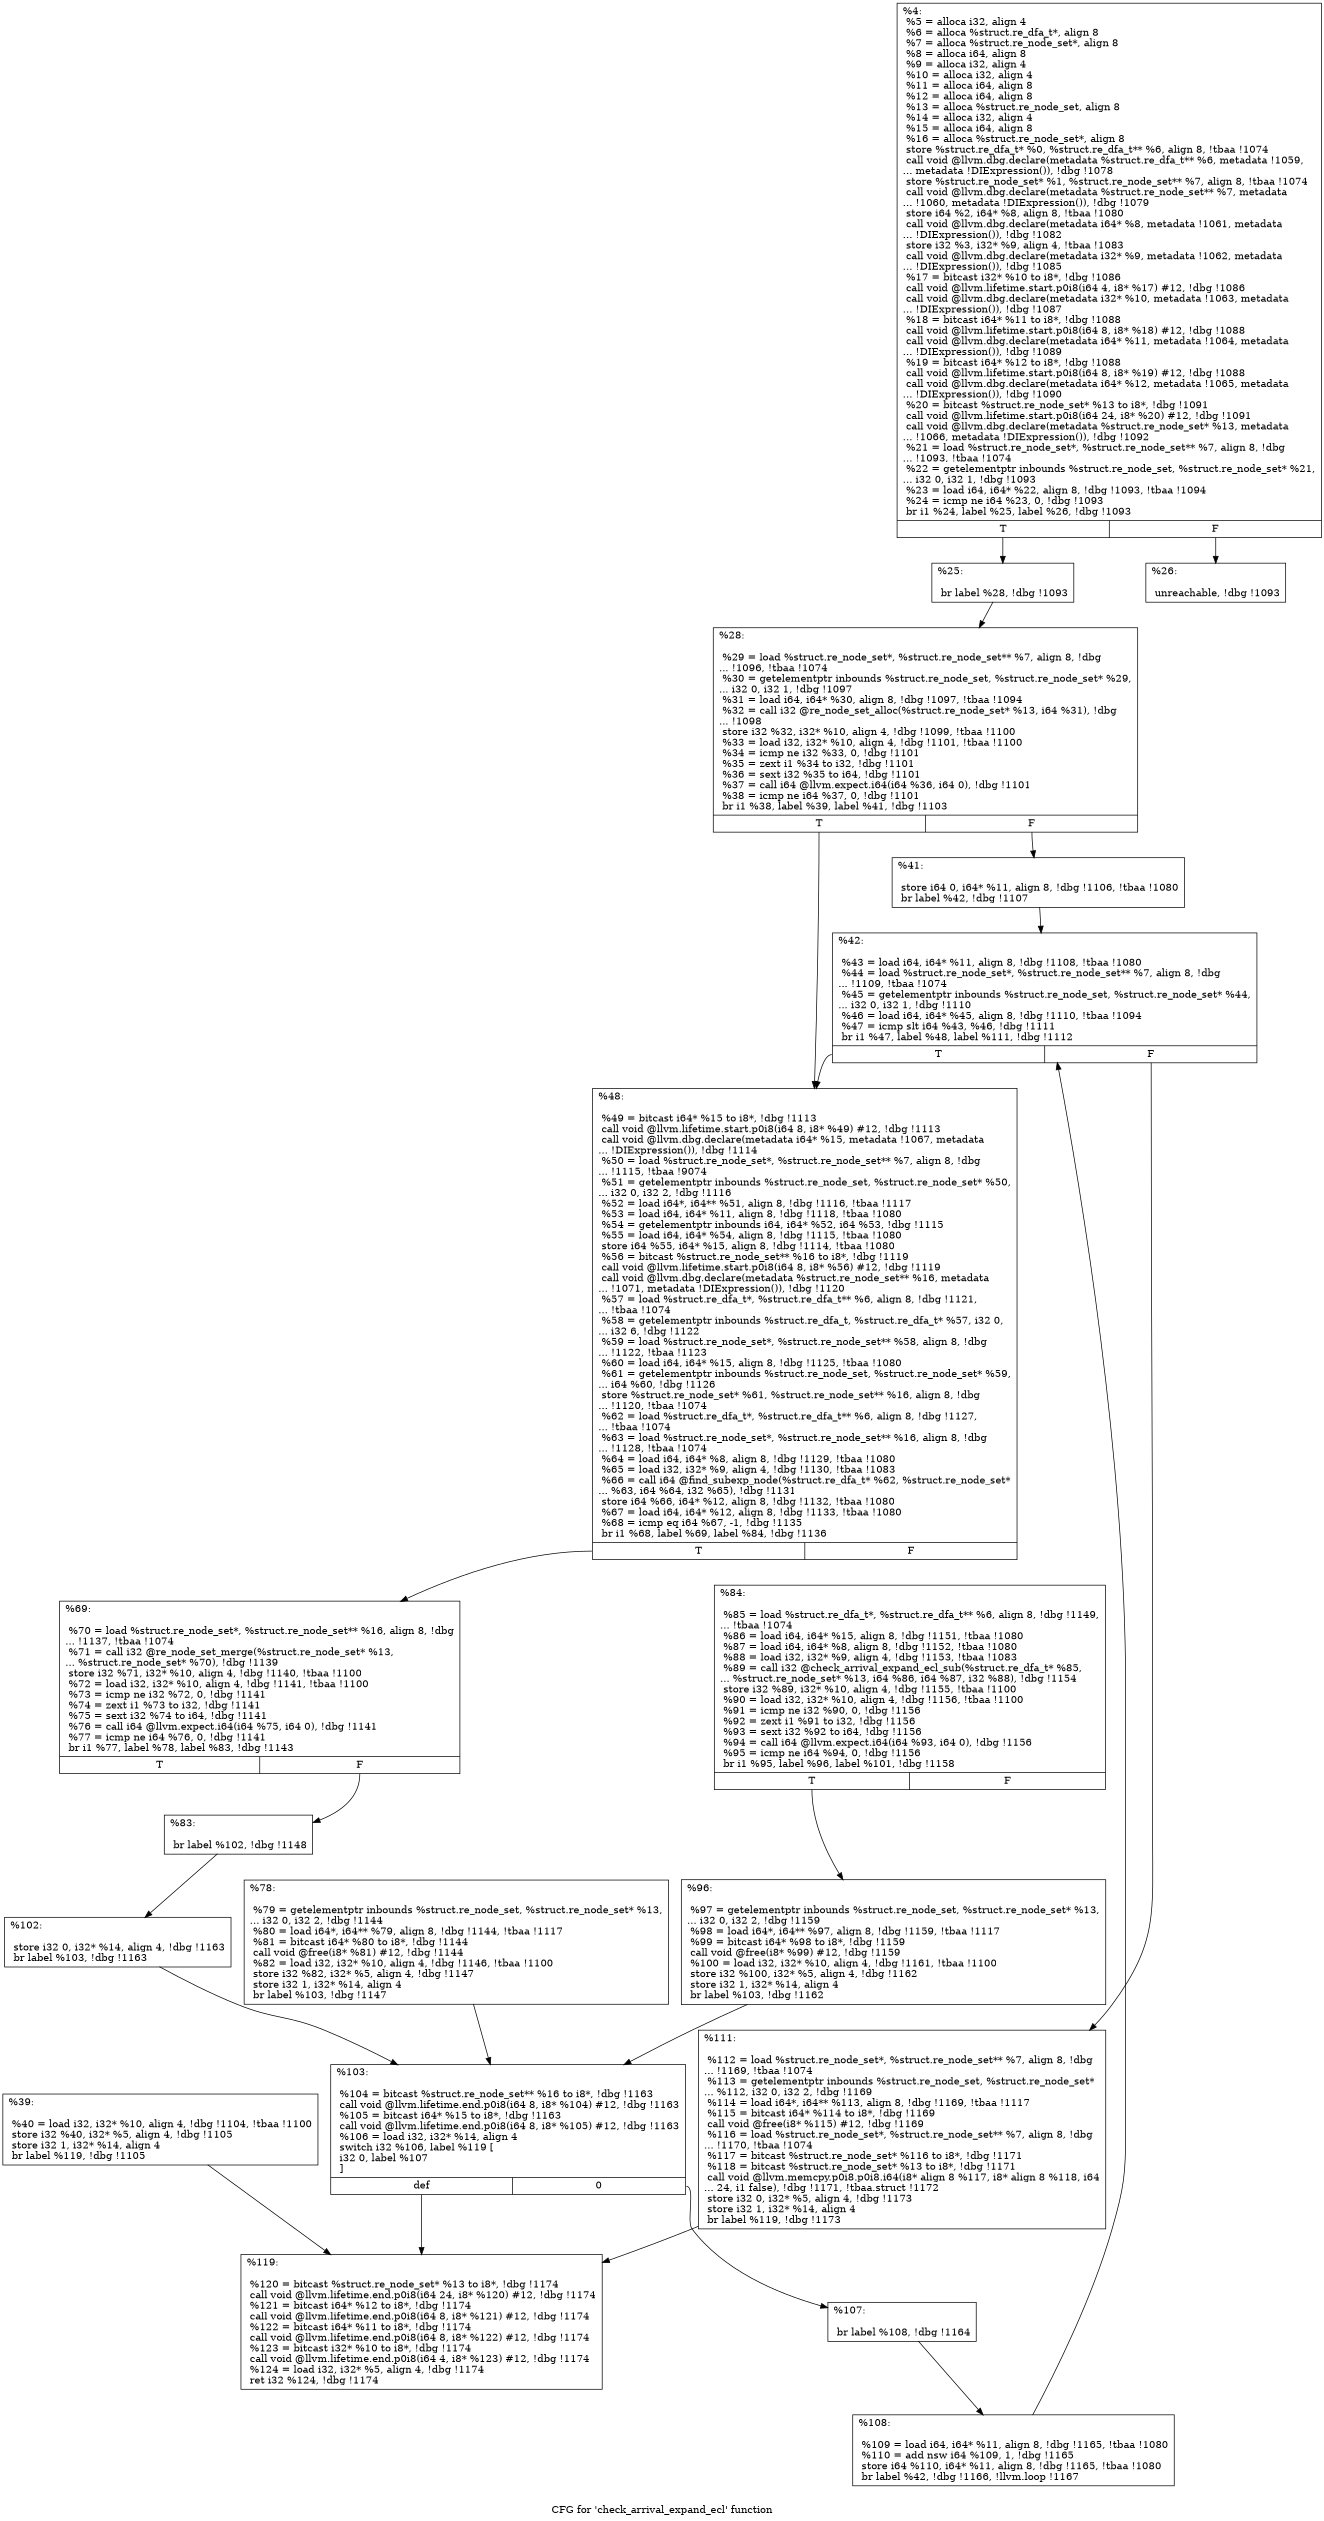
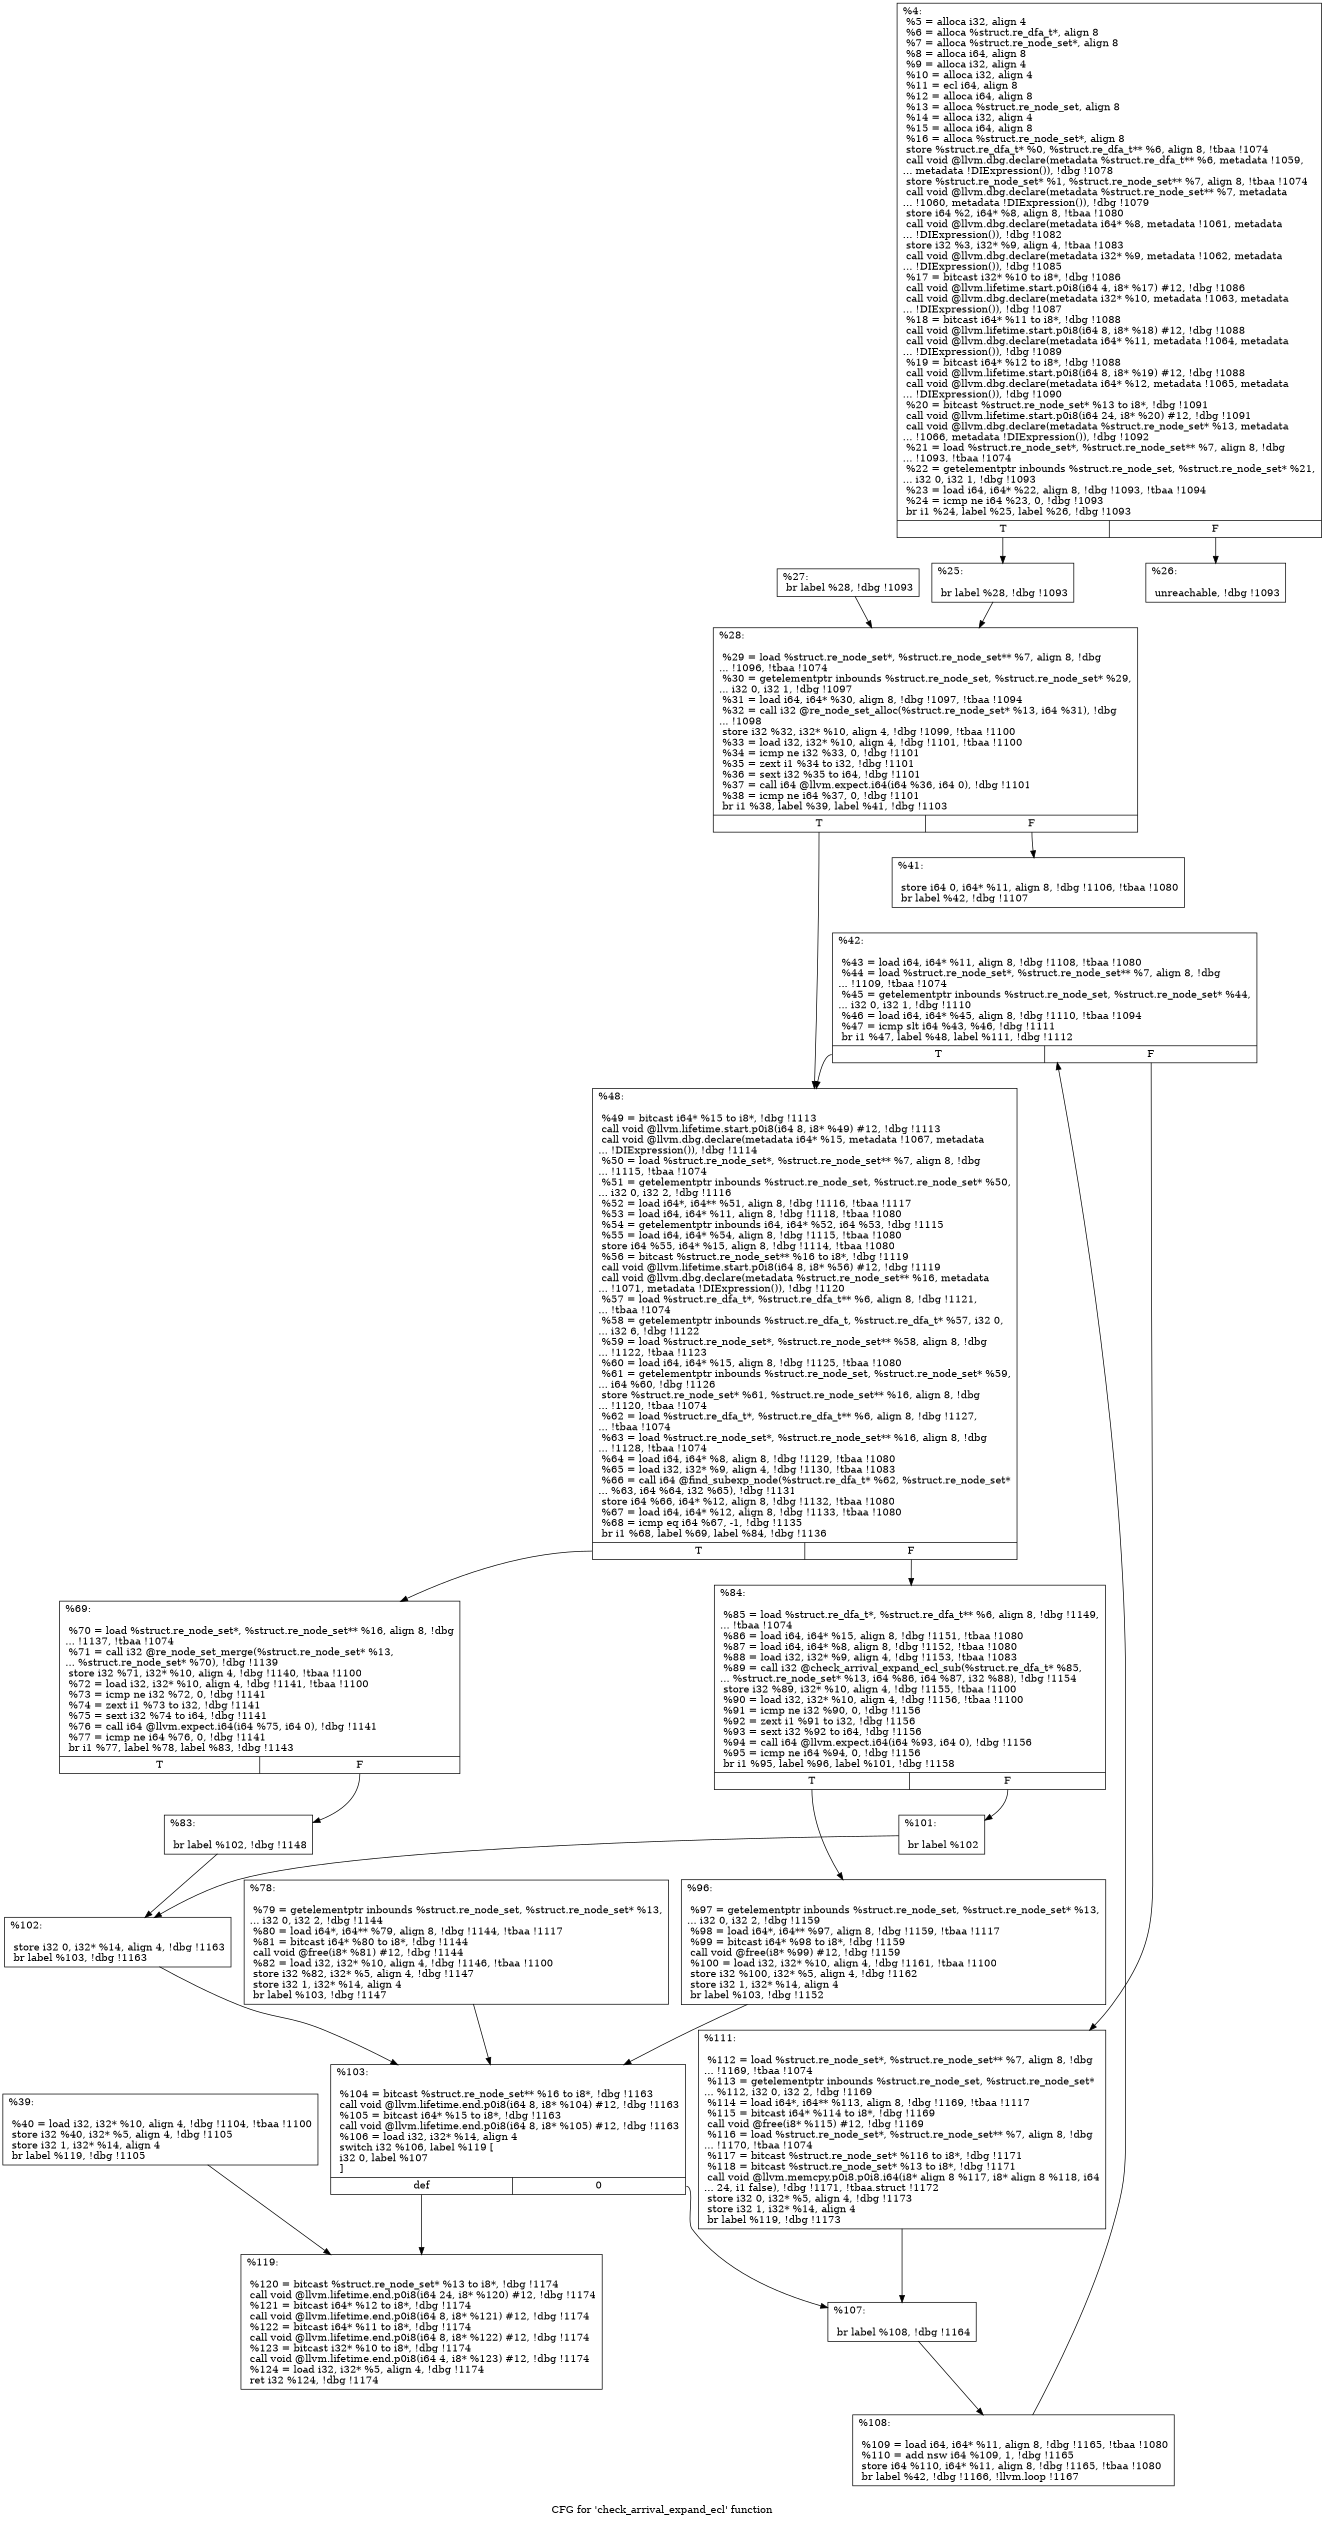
(968, 86) -> (961, 86)
none -> (848, 583)
(1040, 917) -> none
(653, 1172) -> (653, 1172)
none -> (911, 1569)
none -> (942, 1835)
(755, 1995) -> (755, 1995)
(654, 2244) -> (902, 2262)
